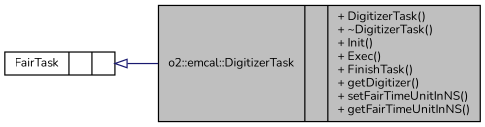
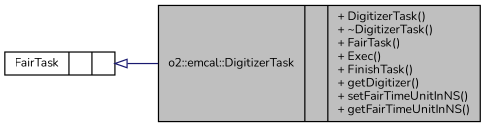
(356, 43) -> (369, 43)
